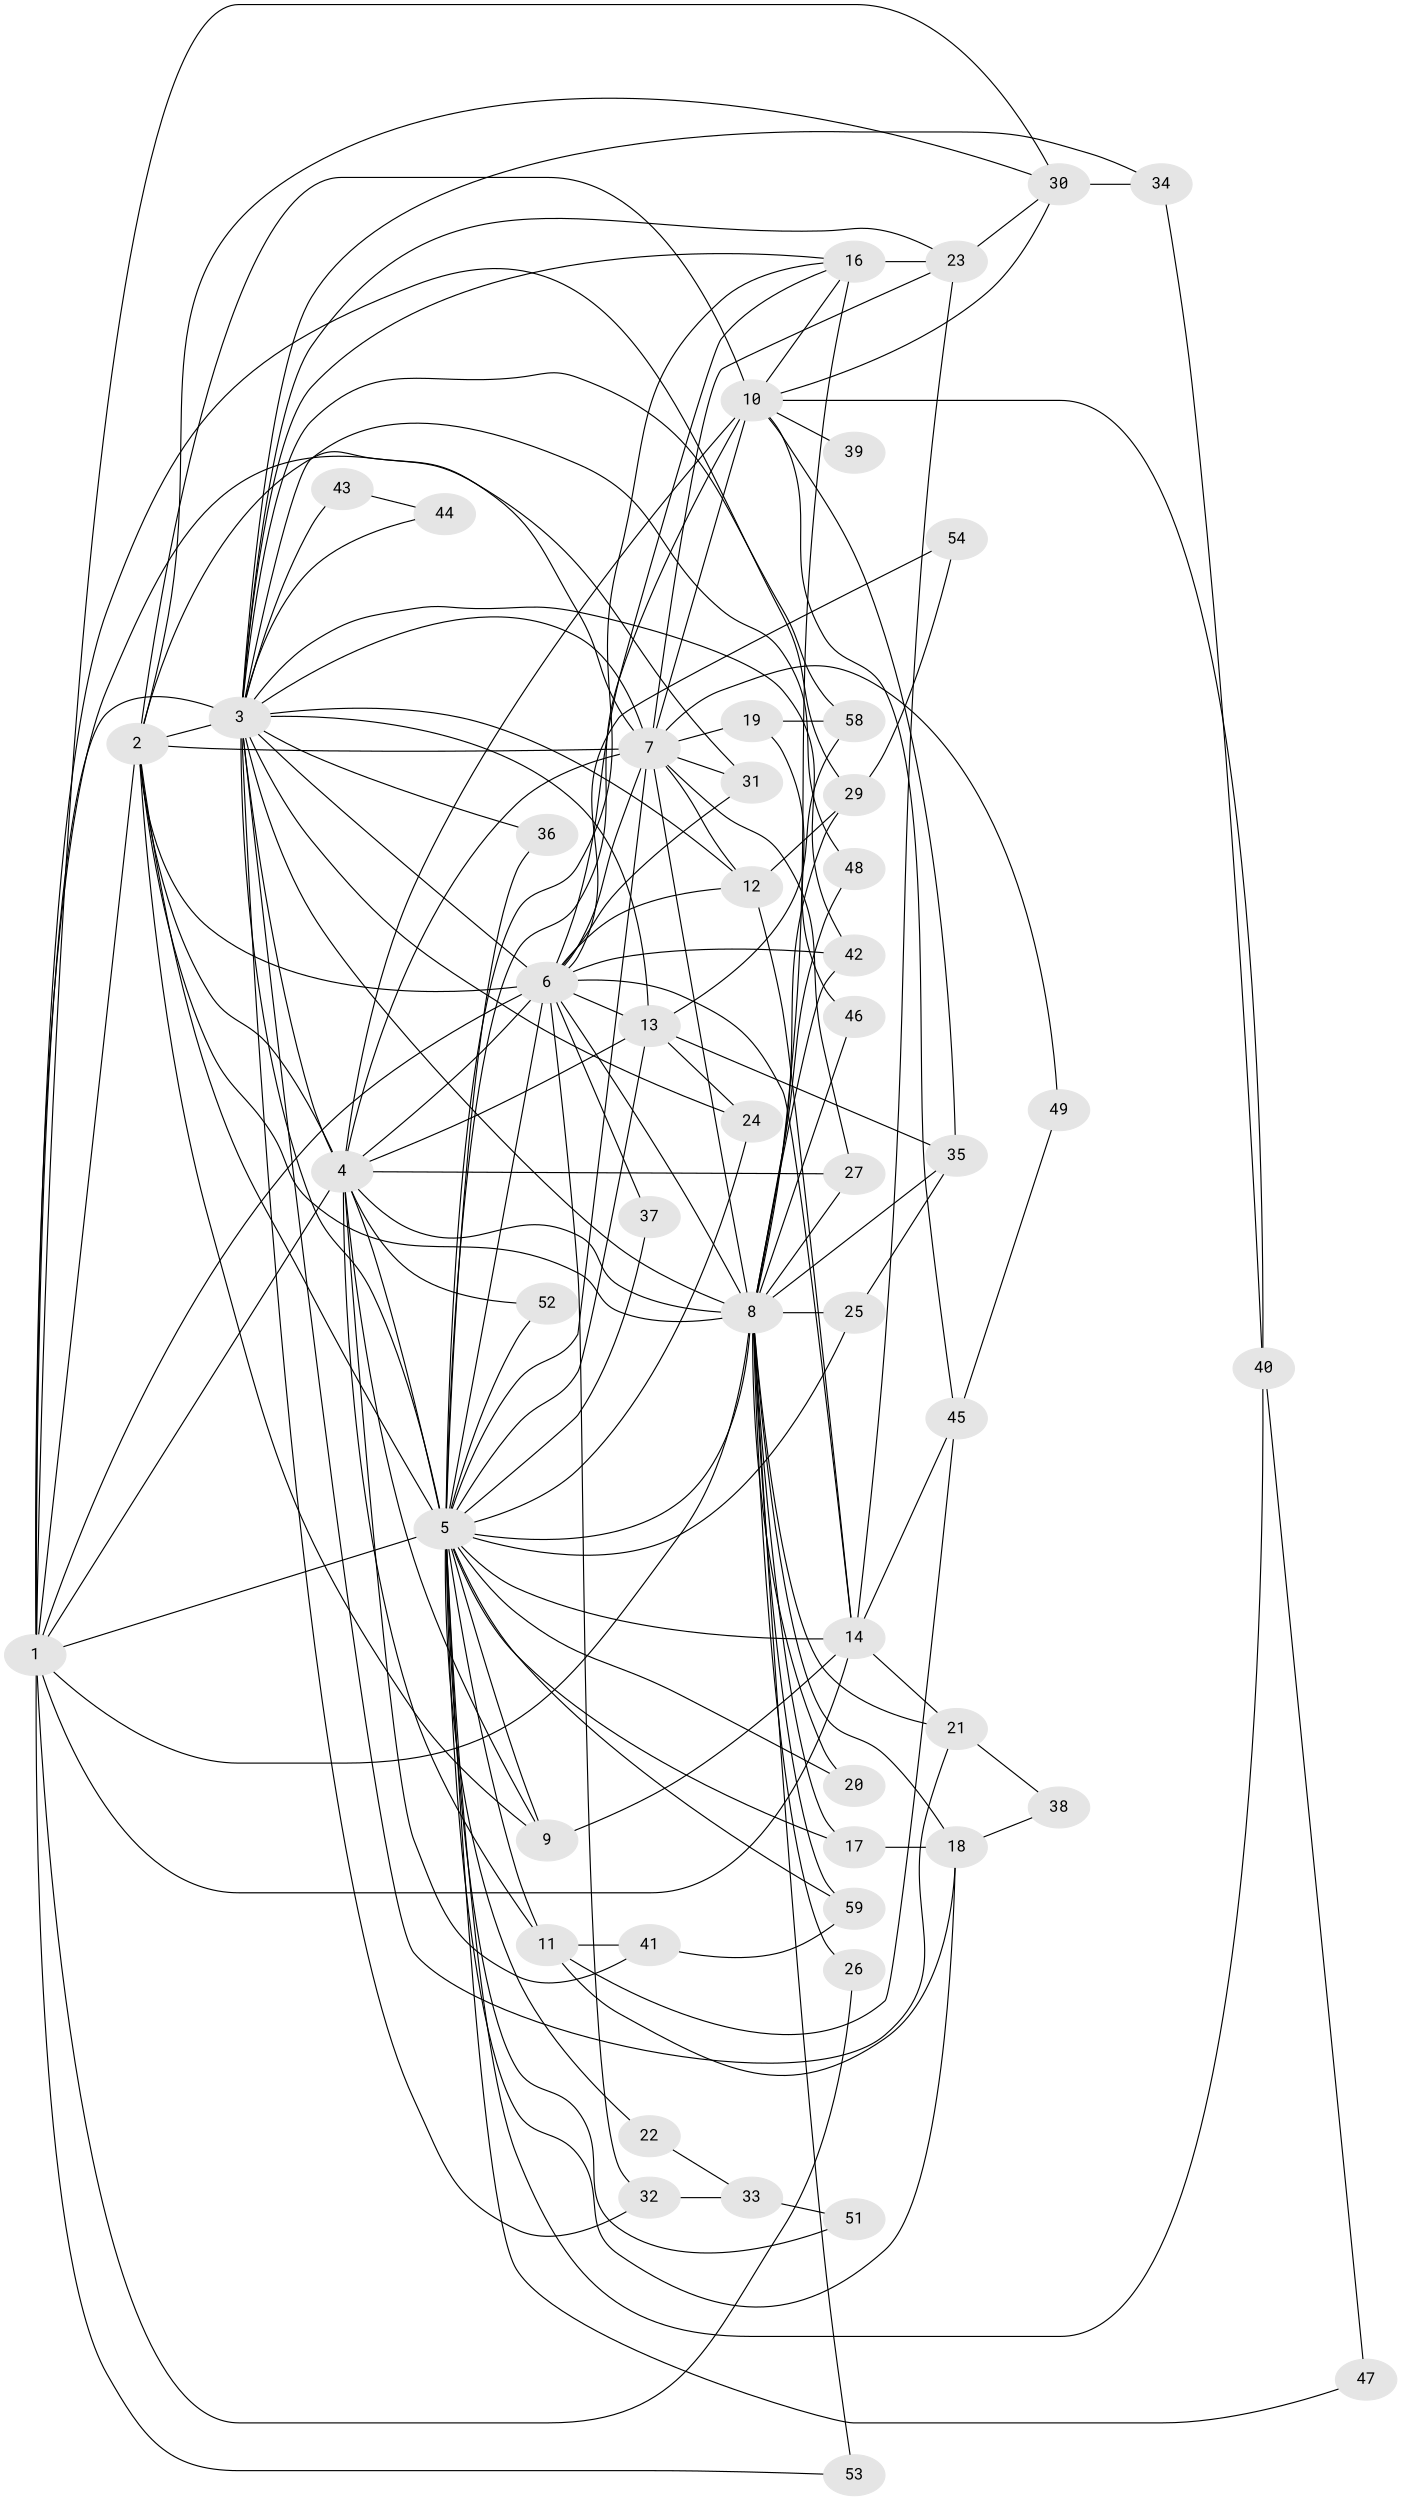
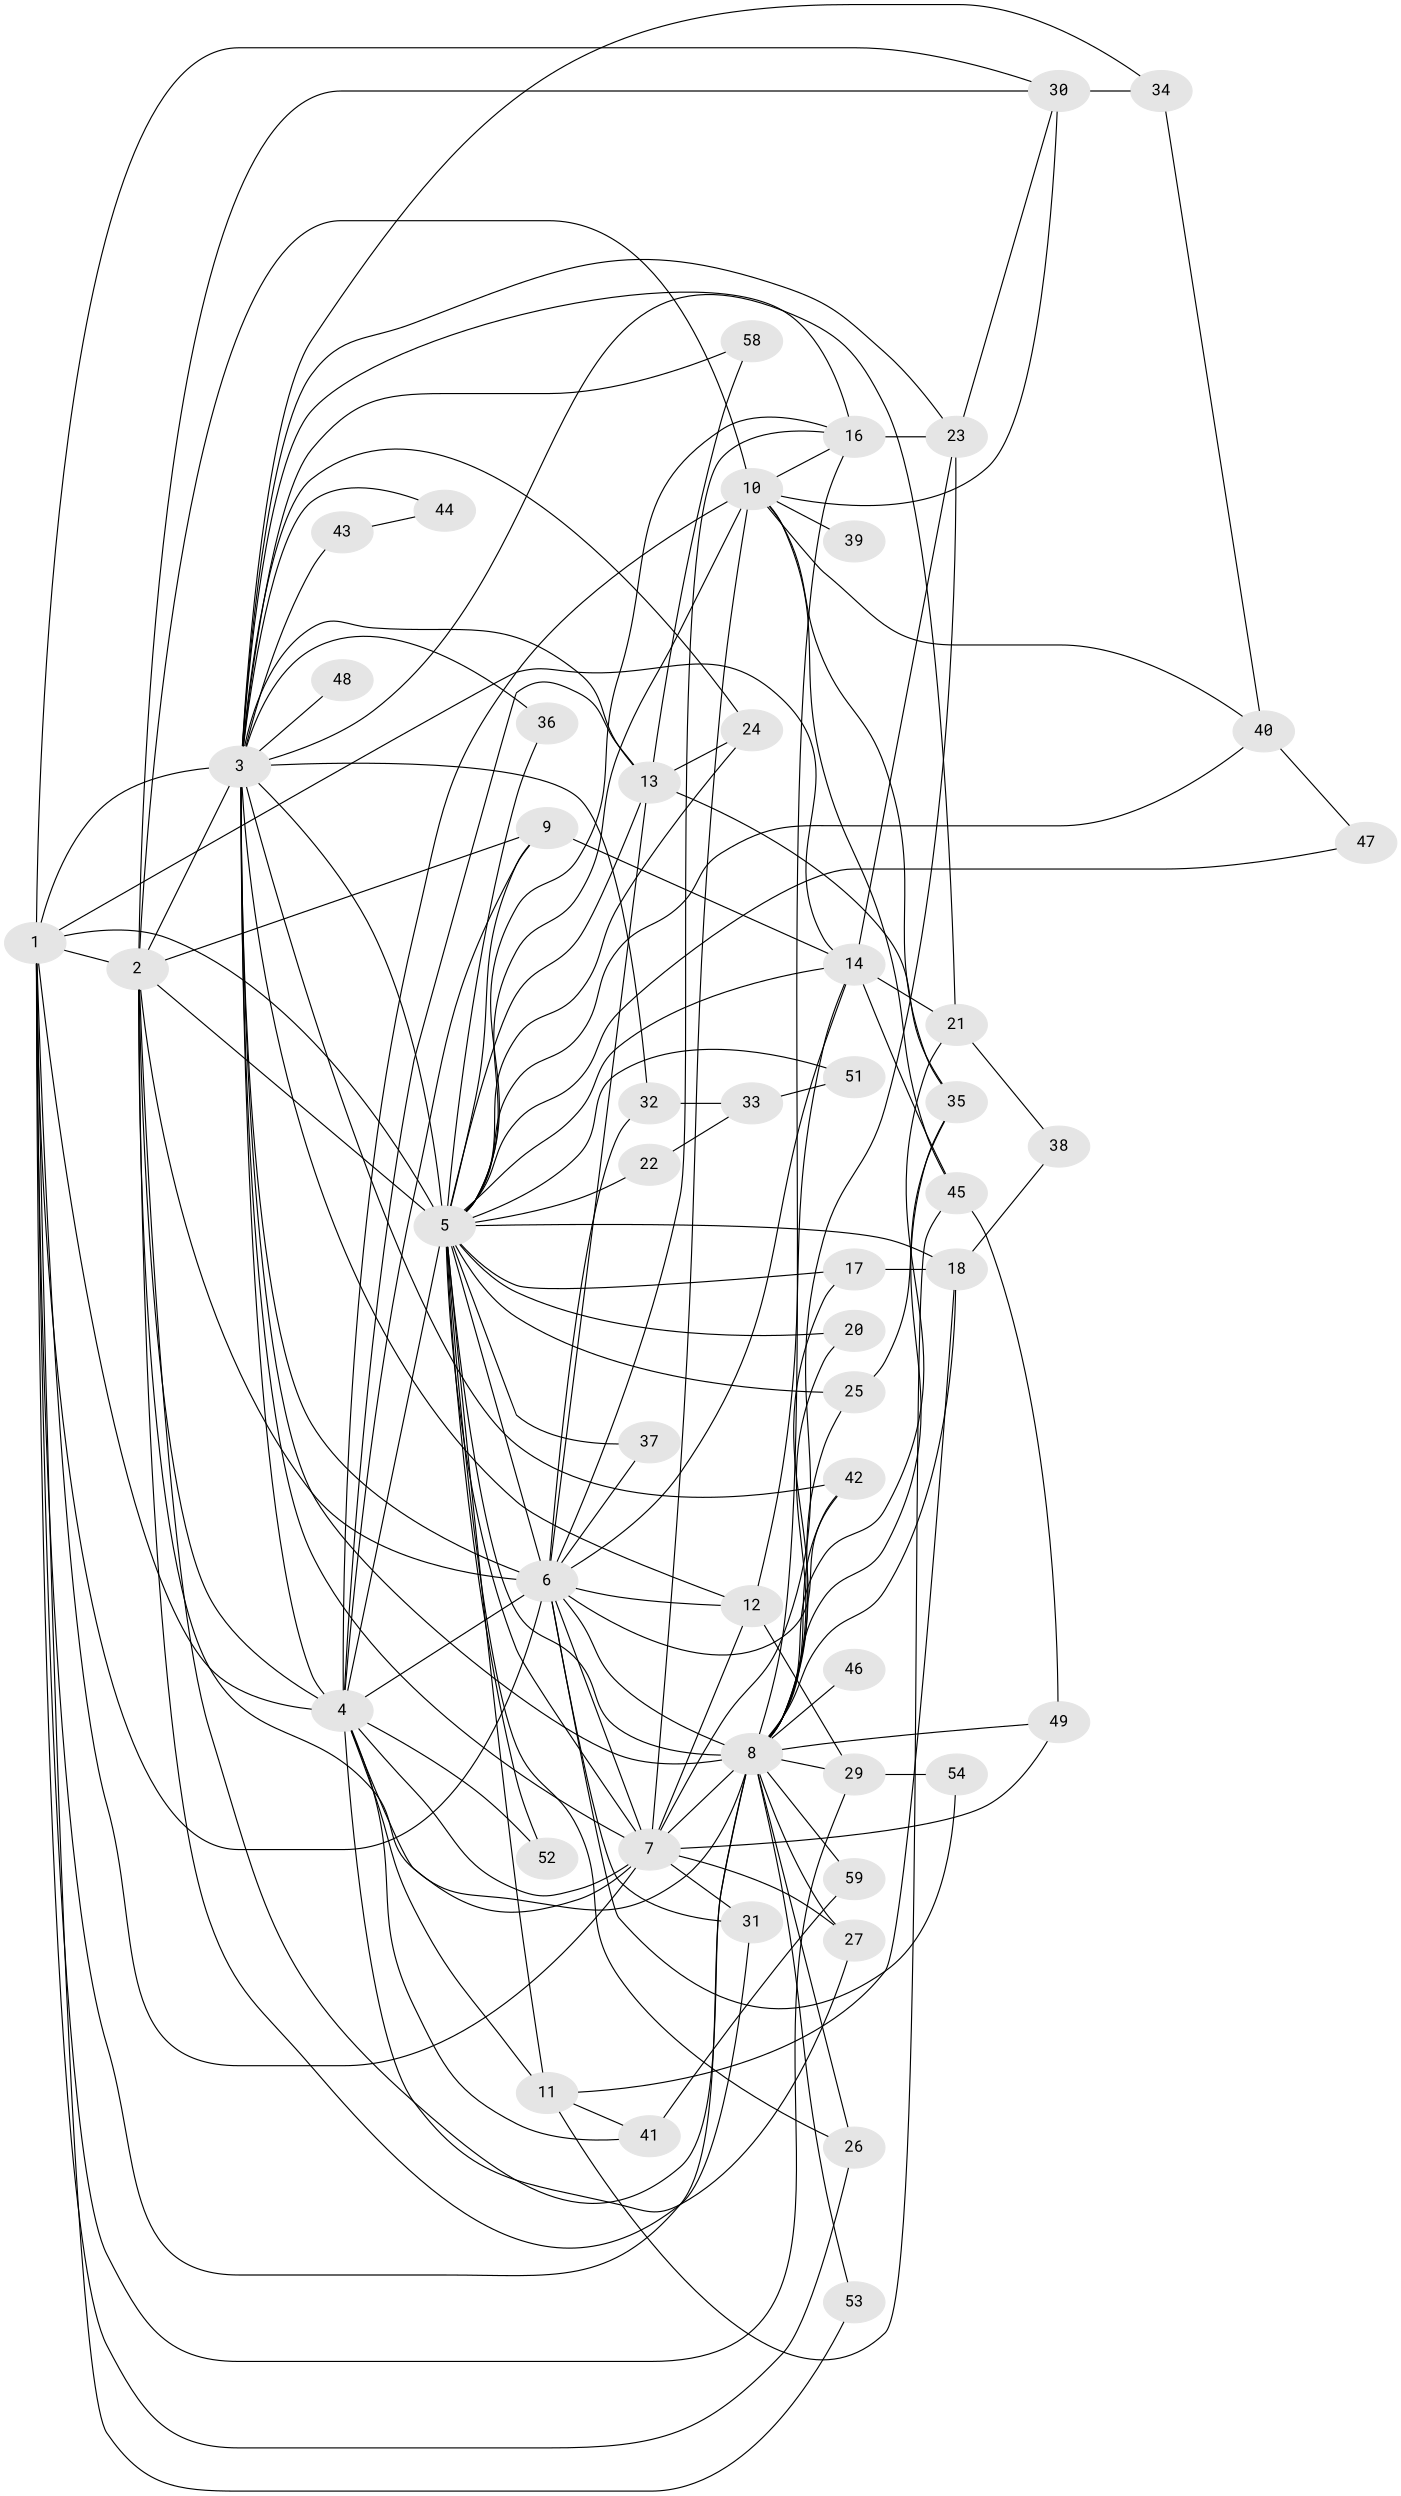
(752, 721) -> none
(804, 995) -> (905, 1735)
(615, 1749) -> (521, 1755)
